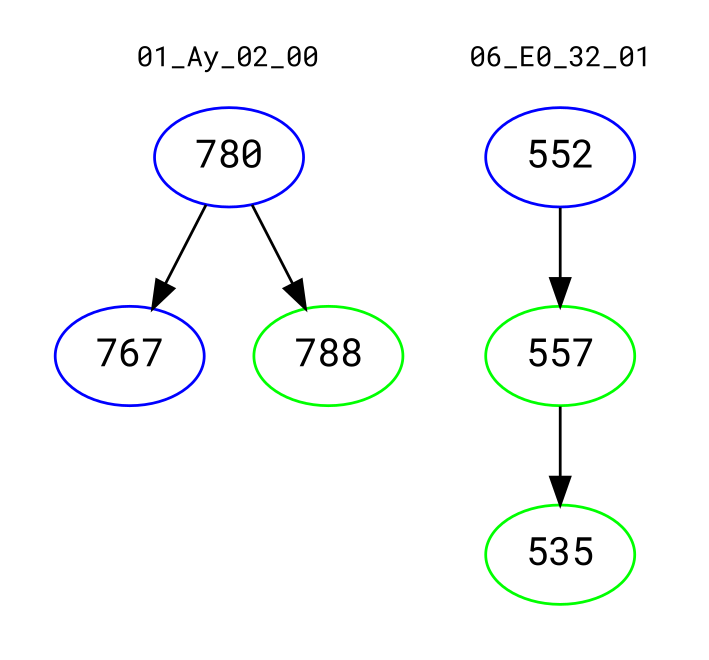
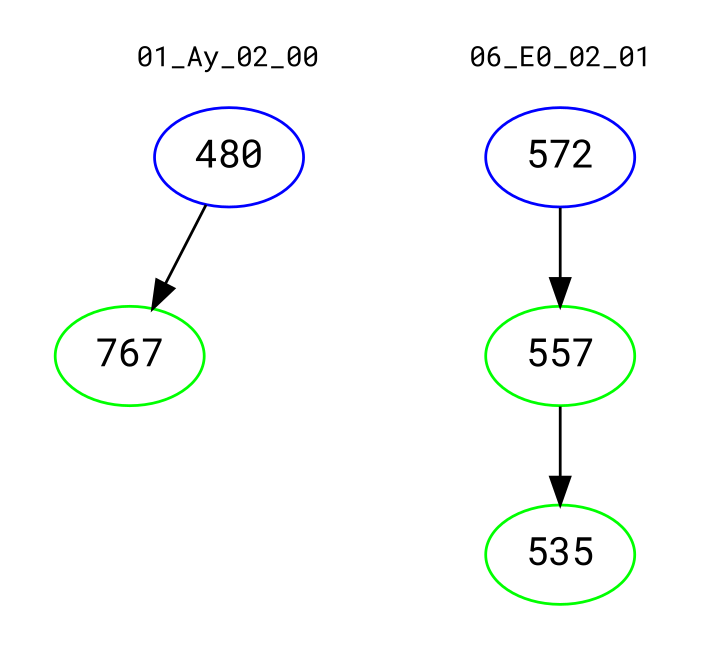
(562, 59) -> (562, 59)
(229, 157) -> (229, 157)
(560, 157) -> (560, 157)
(130, 356) -> (130, 356)
(328, 356) -> none
